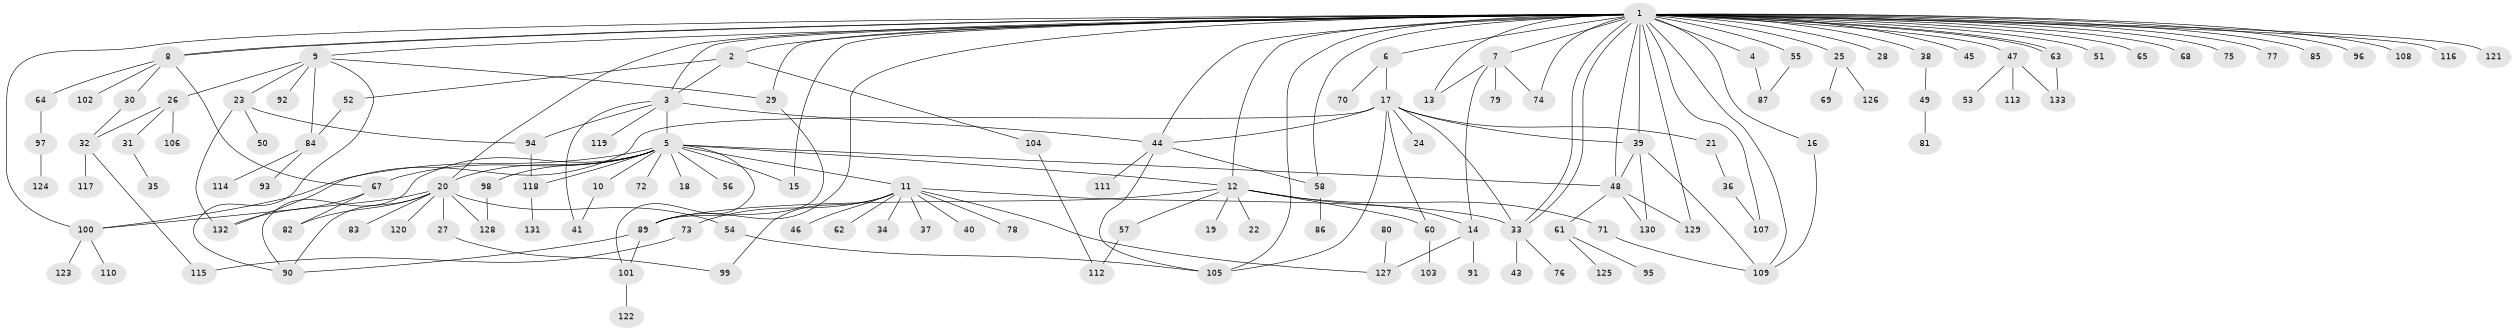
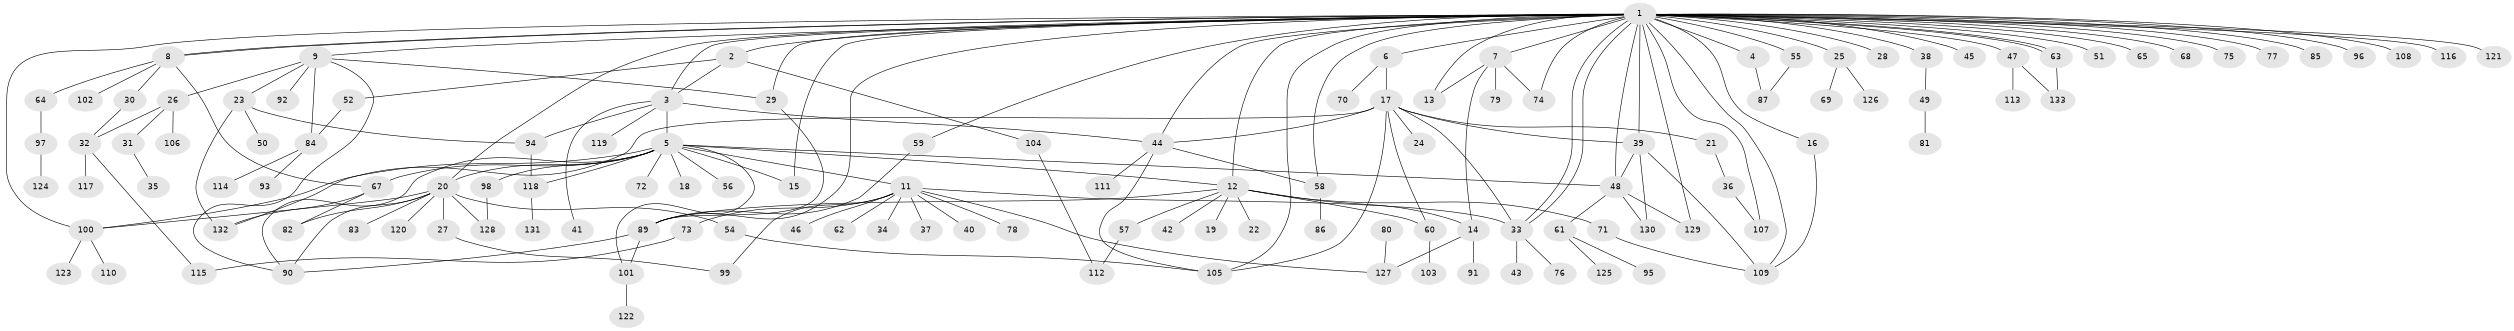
(1968, 100) -> none
none -> (919, 144)
(598, 187) -> none
none -> (1168, 230)
